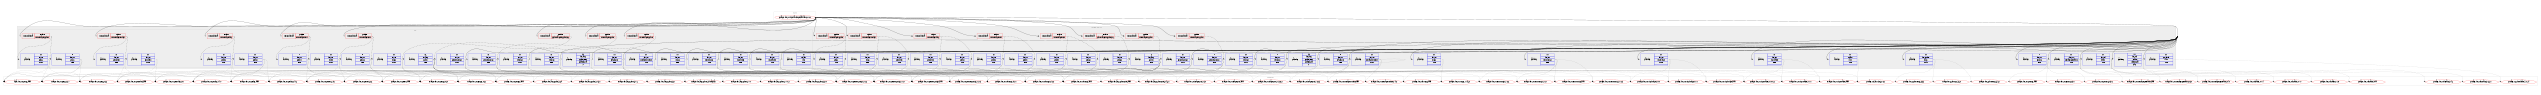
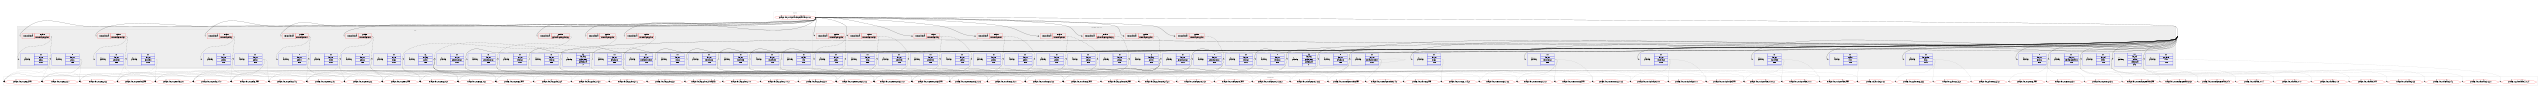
(22, 82) -> (22, 82)
none -> (2405, 82)
